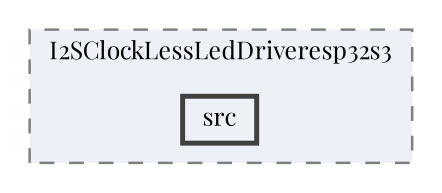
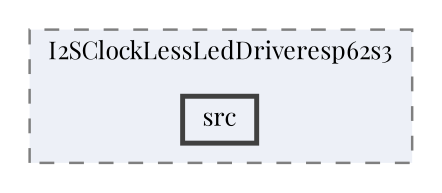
(221, 53) -> (221, 53)
